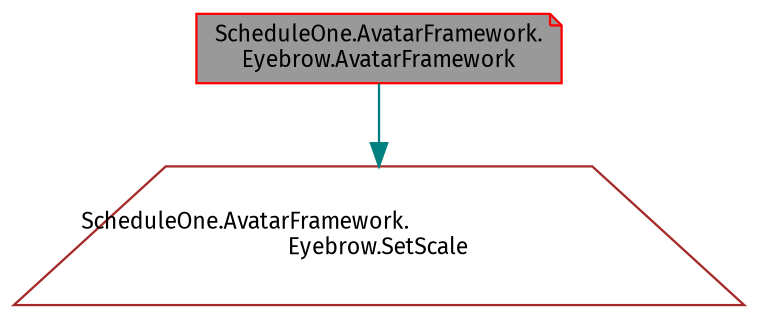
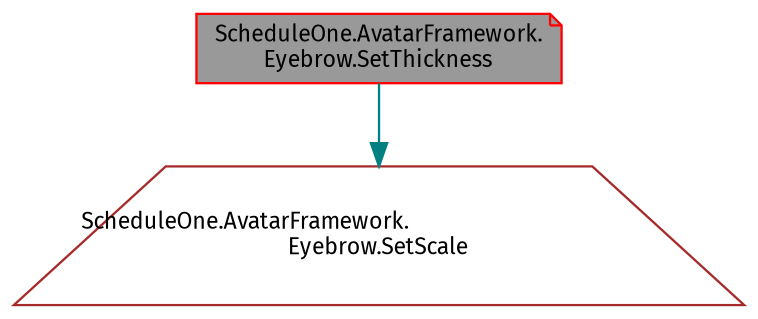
(379, 49) -> (379, 49)
